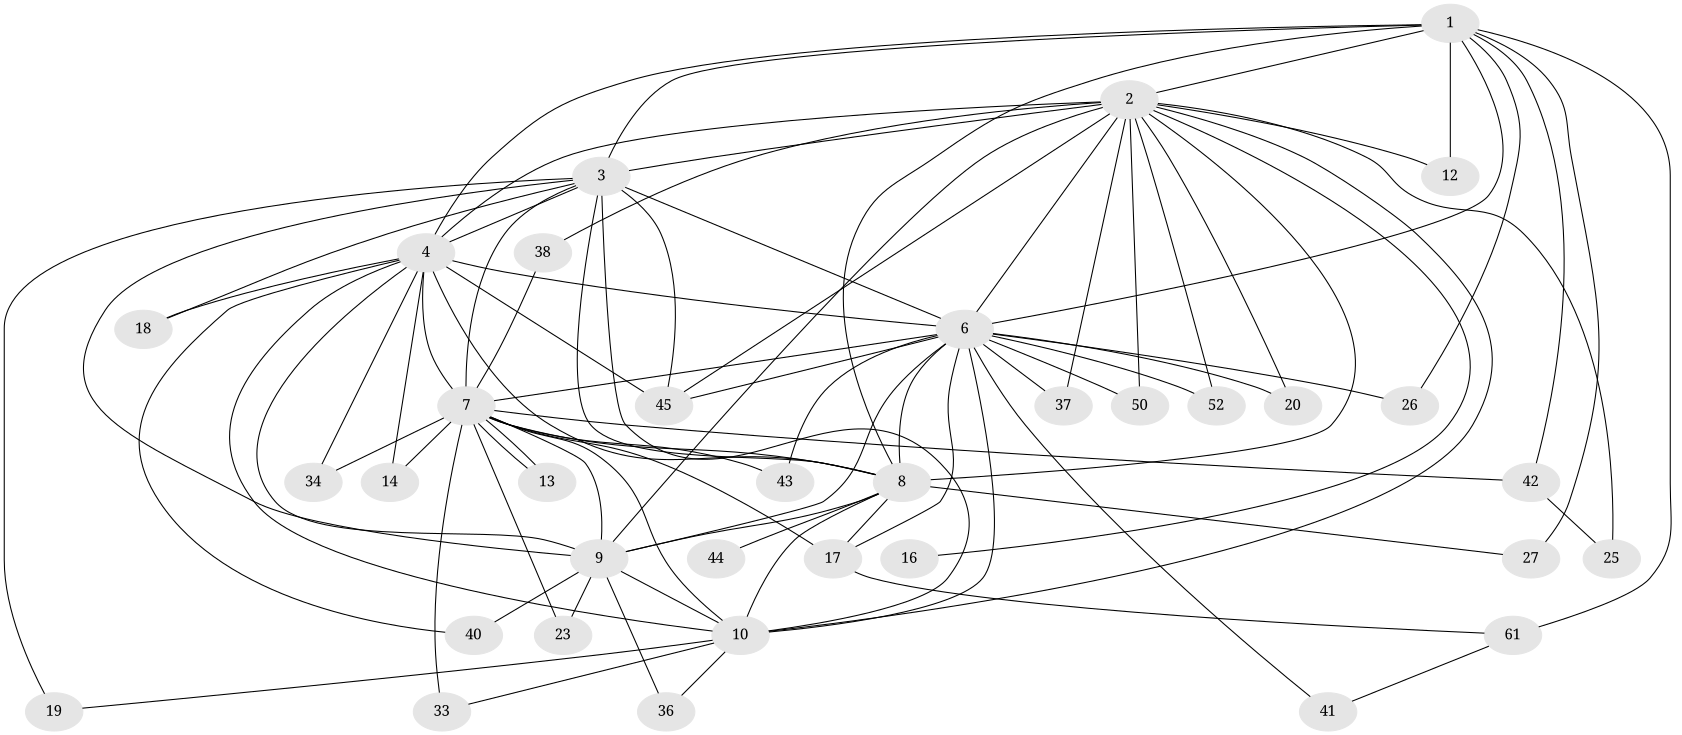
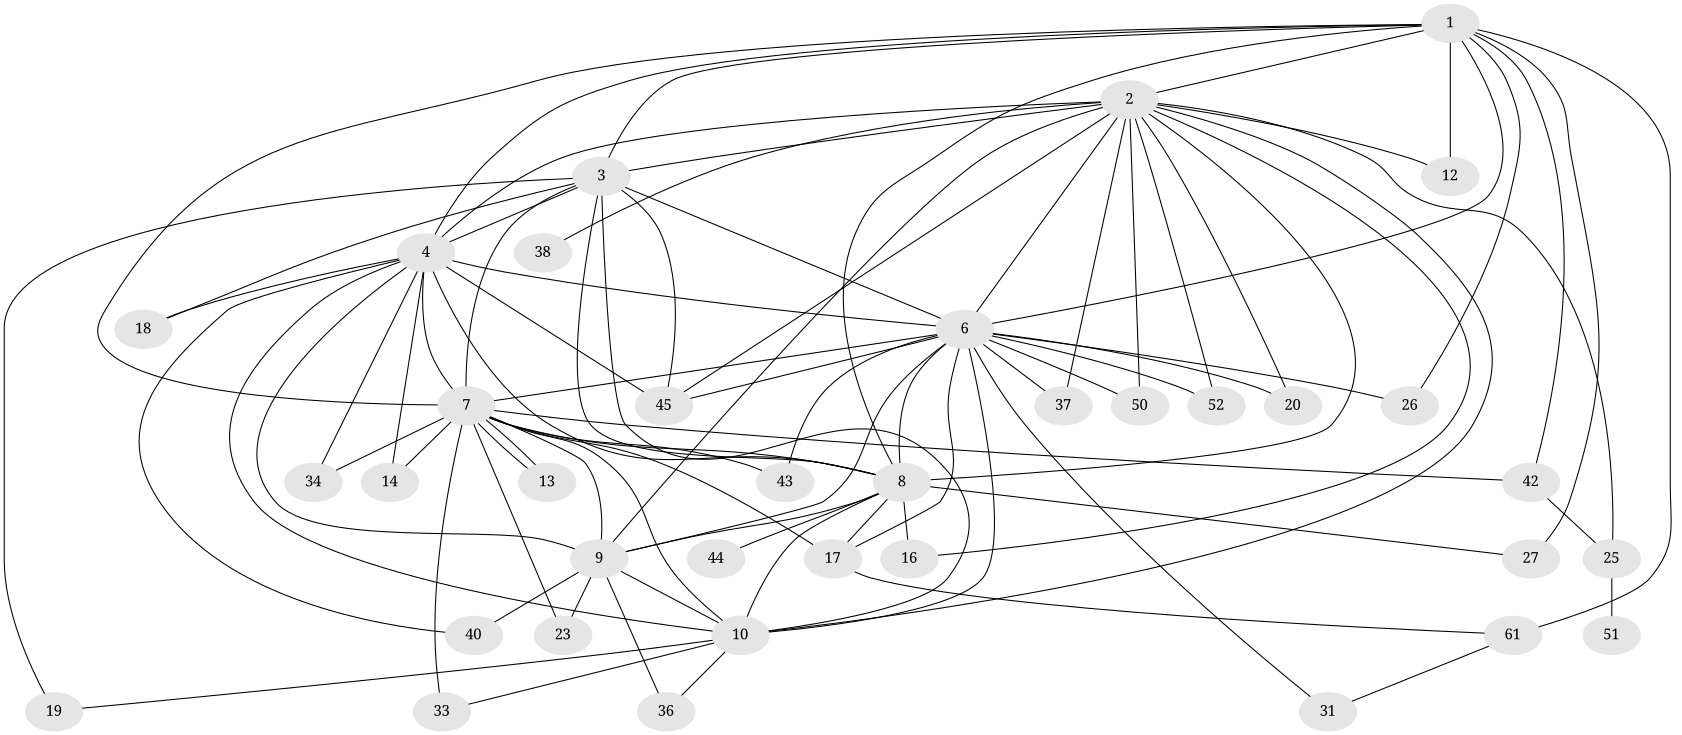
(508, 331) -> (535, 81)
(85, 364) -> none
none -> (905, 514)
none -> (1612, 635)
(1328, 712) -> (1328, 712)
